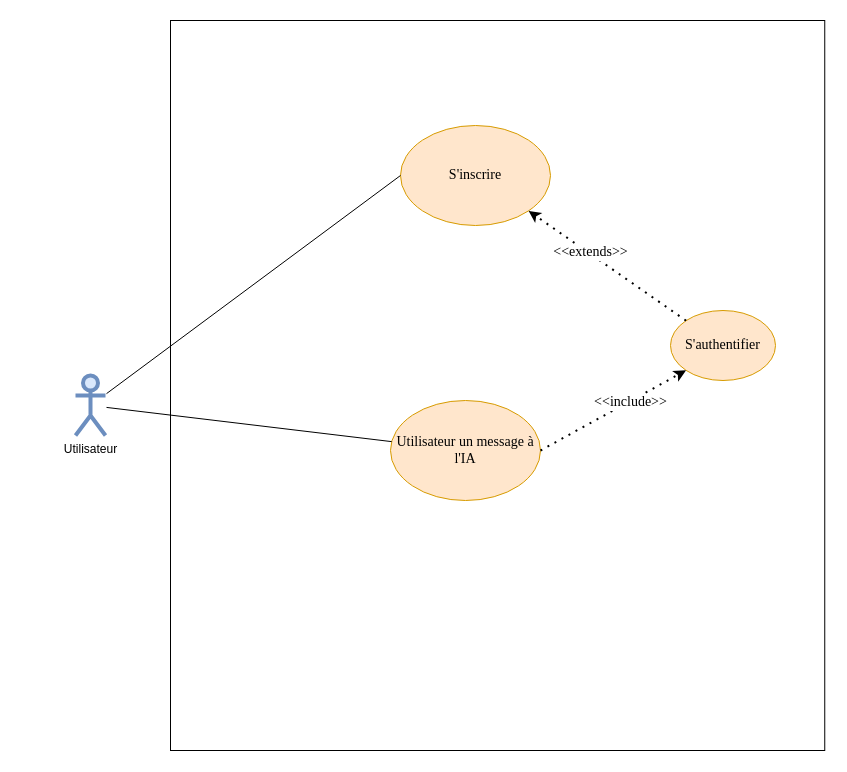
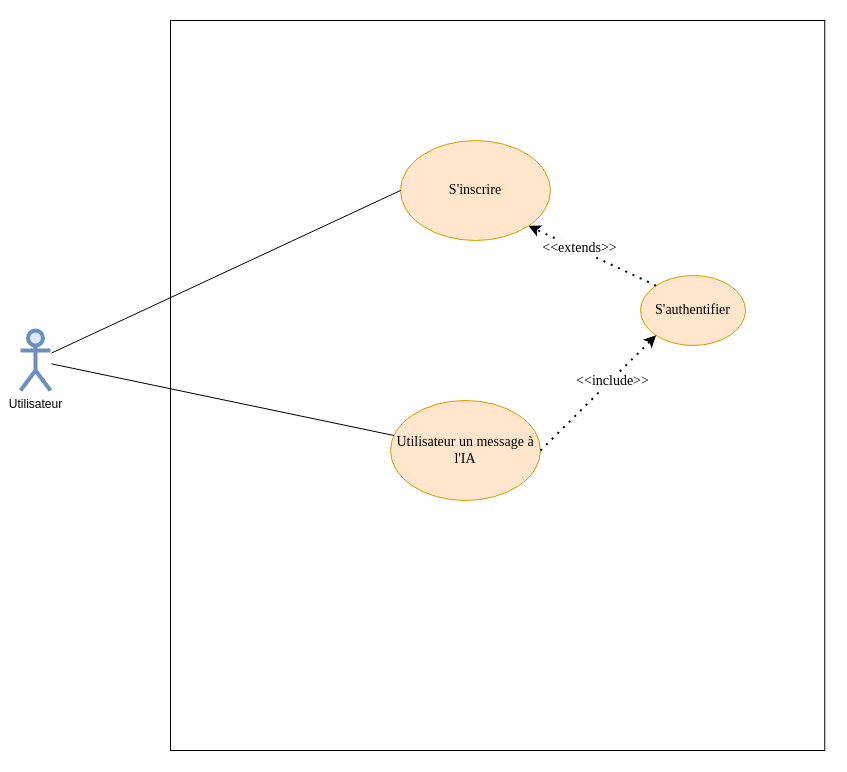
(476, 176) -> (476, 191)
(723, 346) -> (693, 311)
(91, 406) -> (36, 361)
